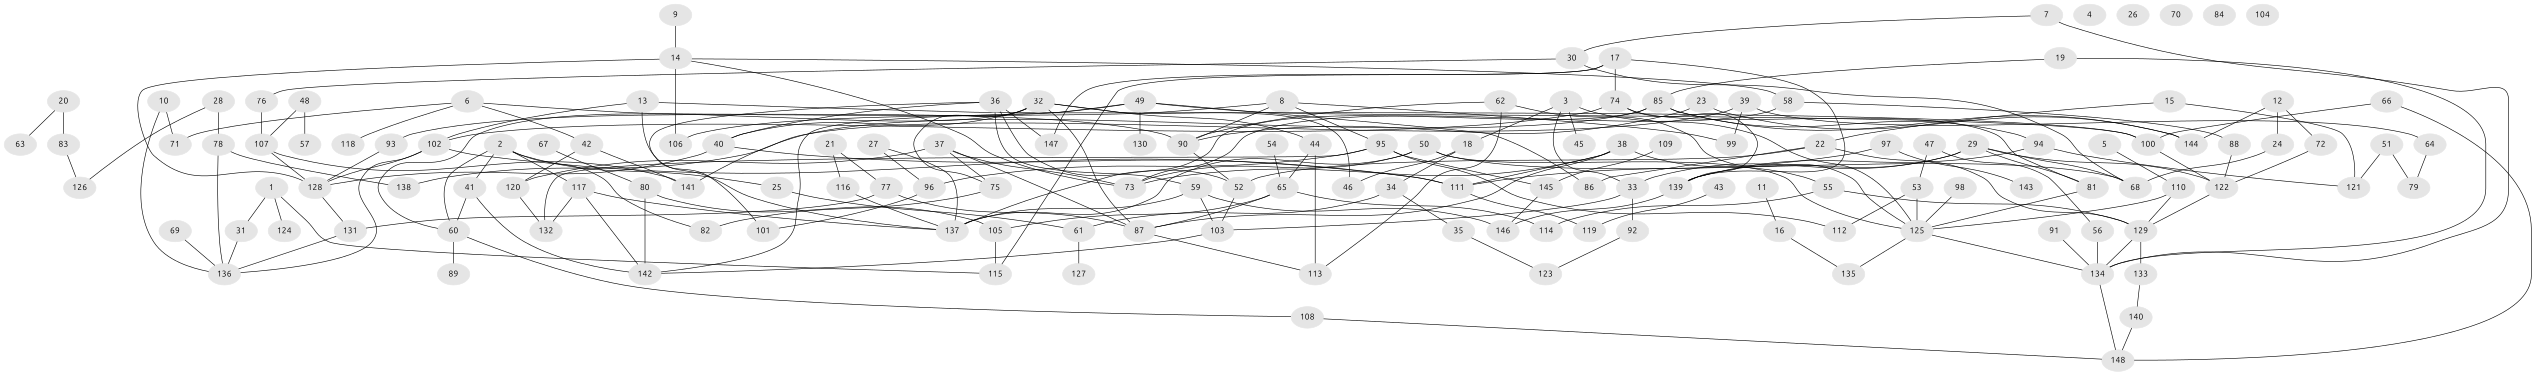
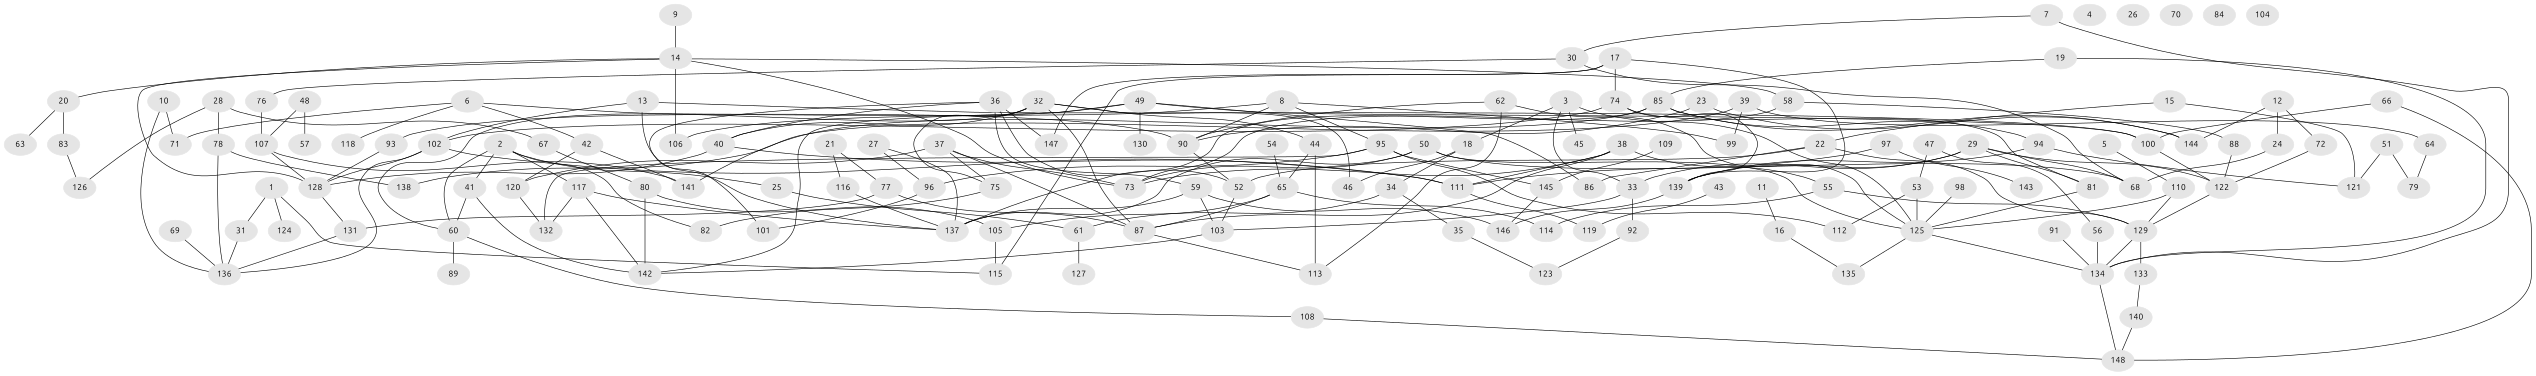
none -> (368, 67)
none -> (381, 123)
